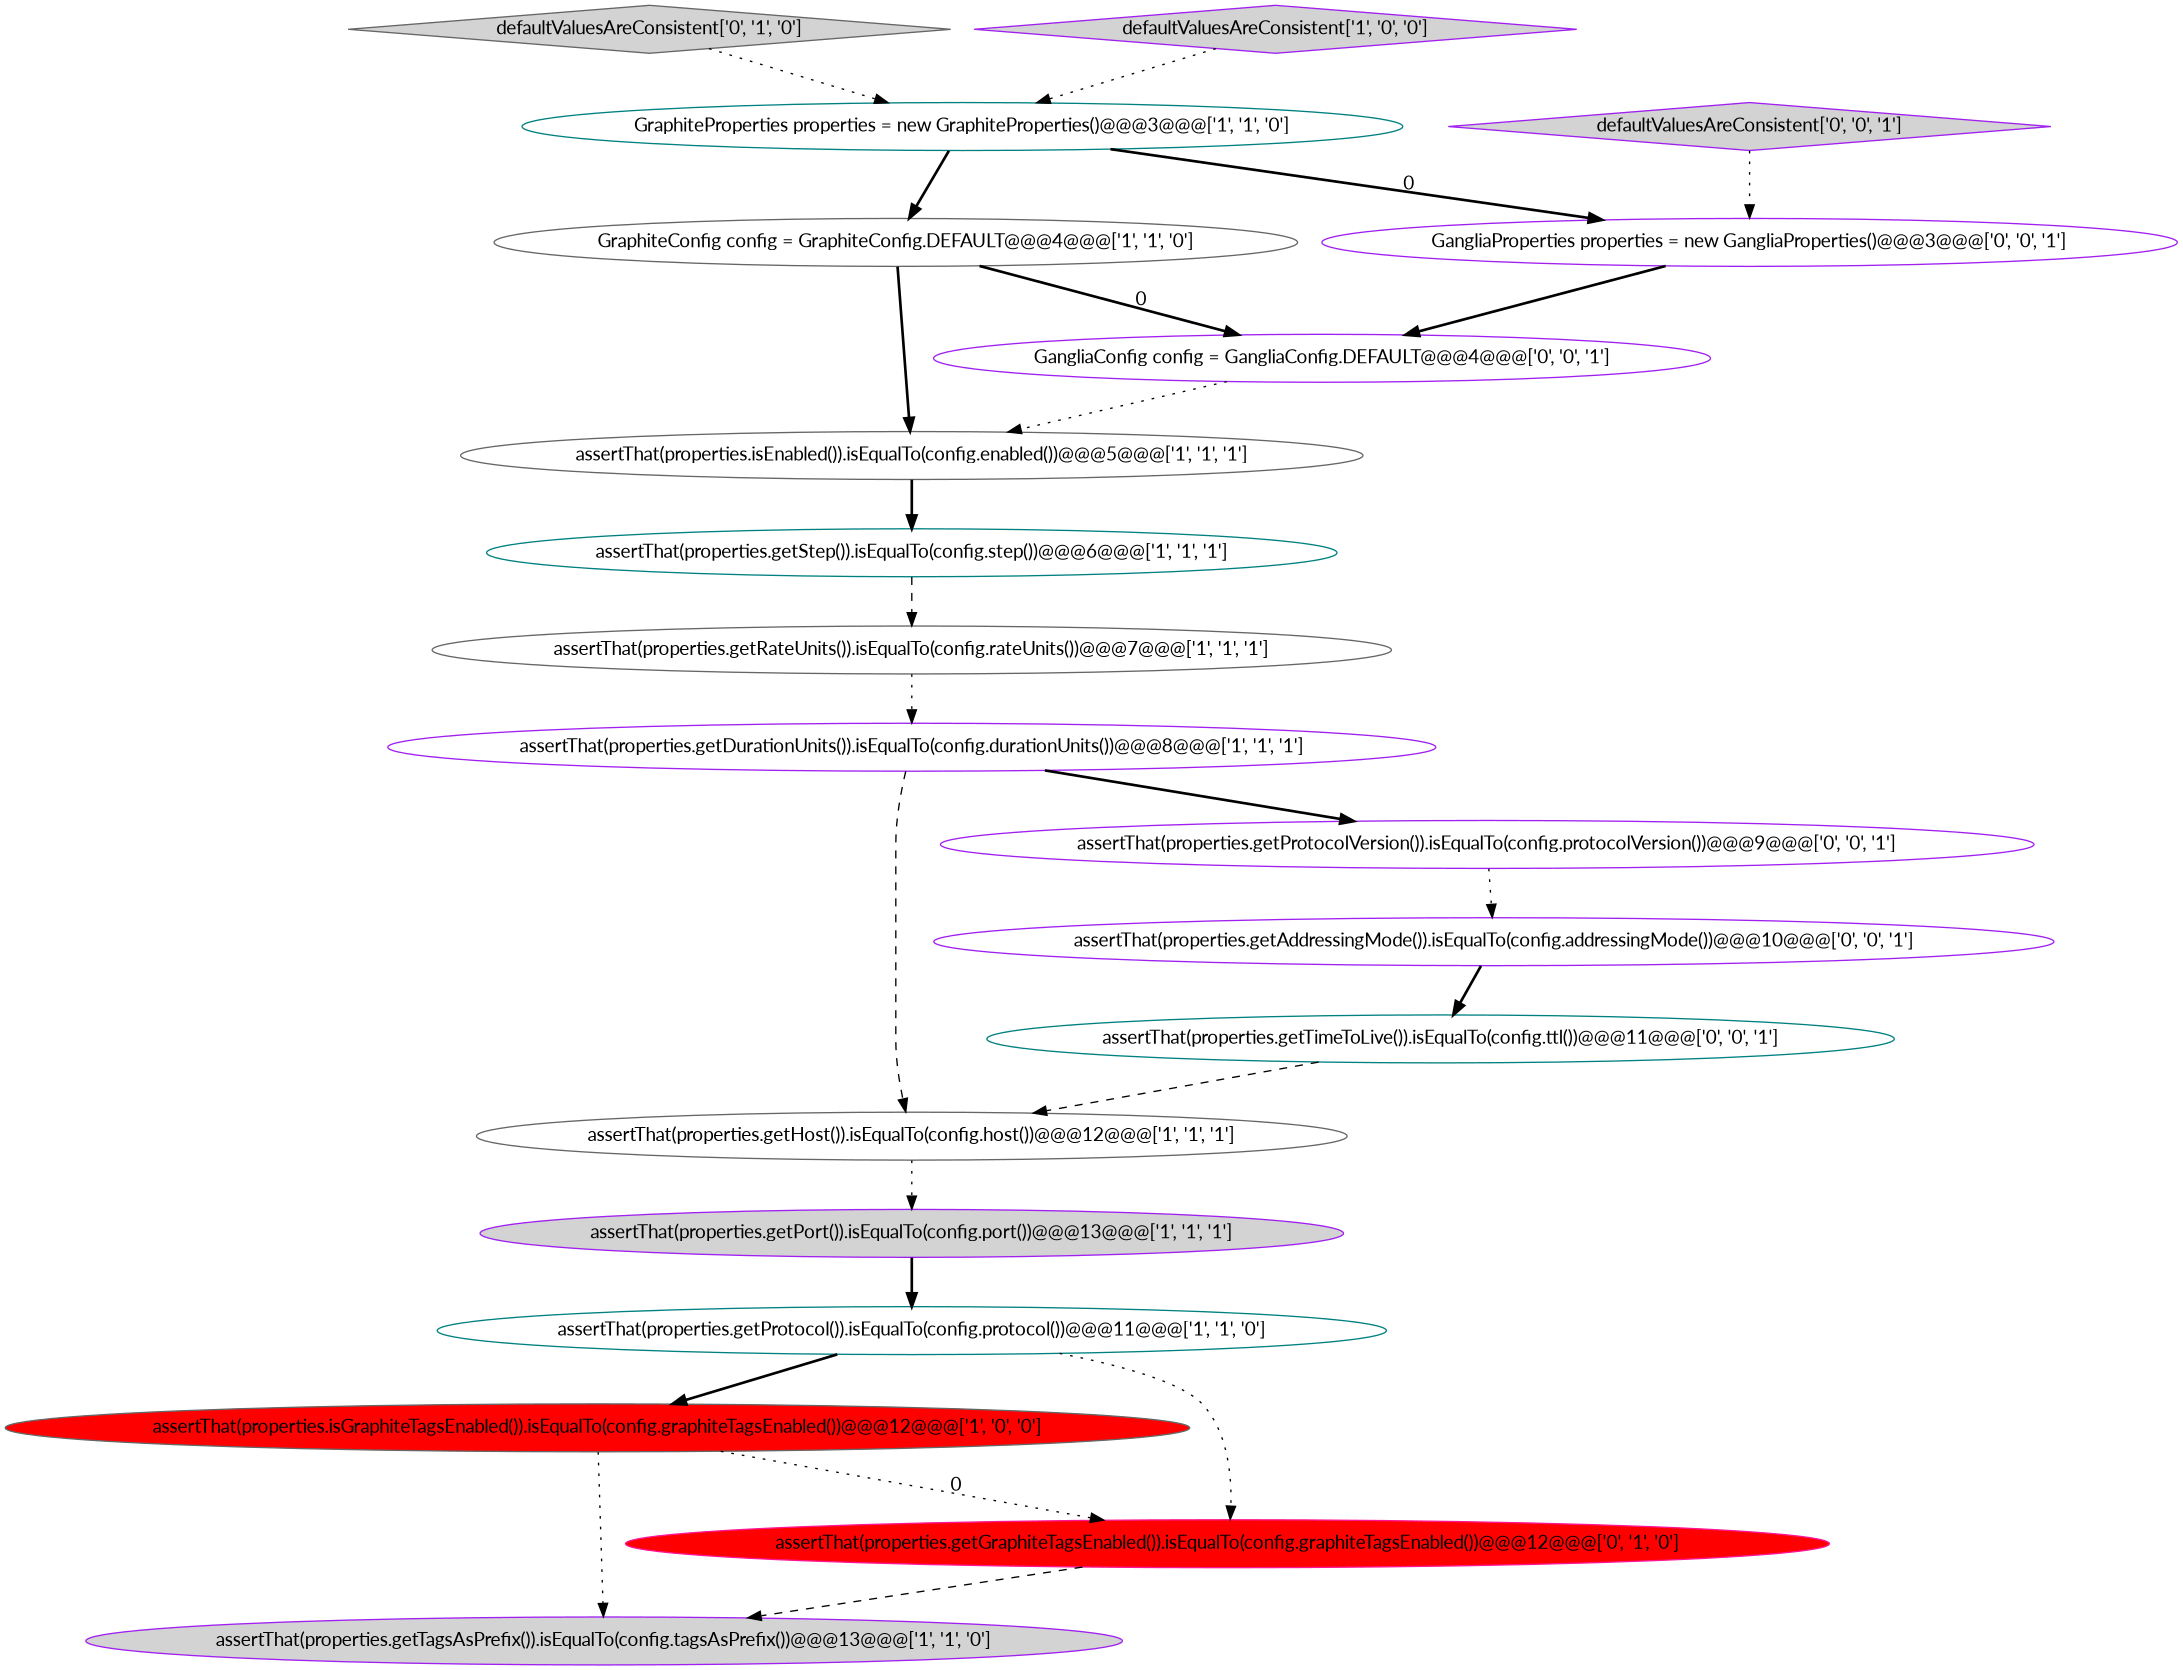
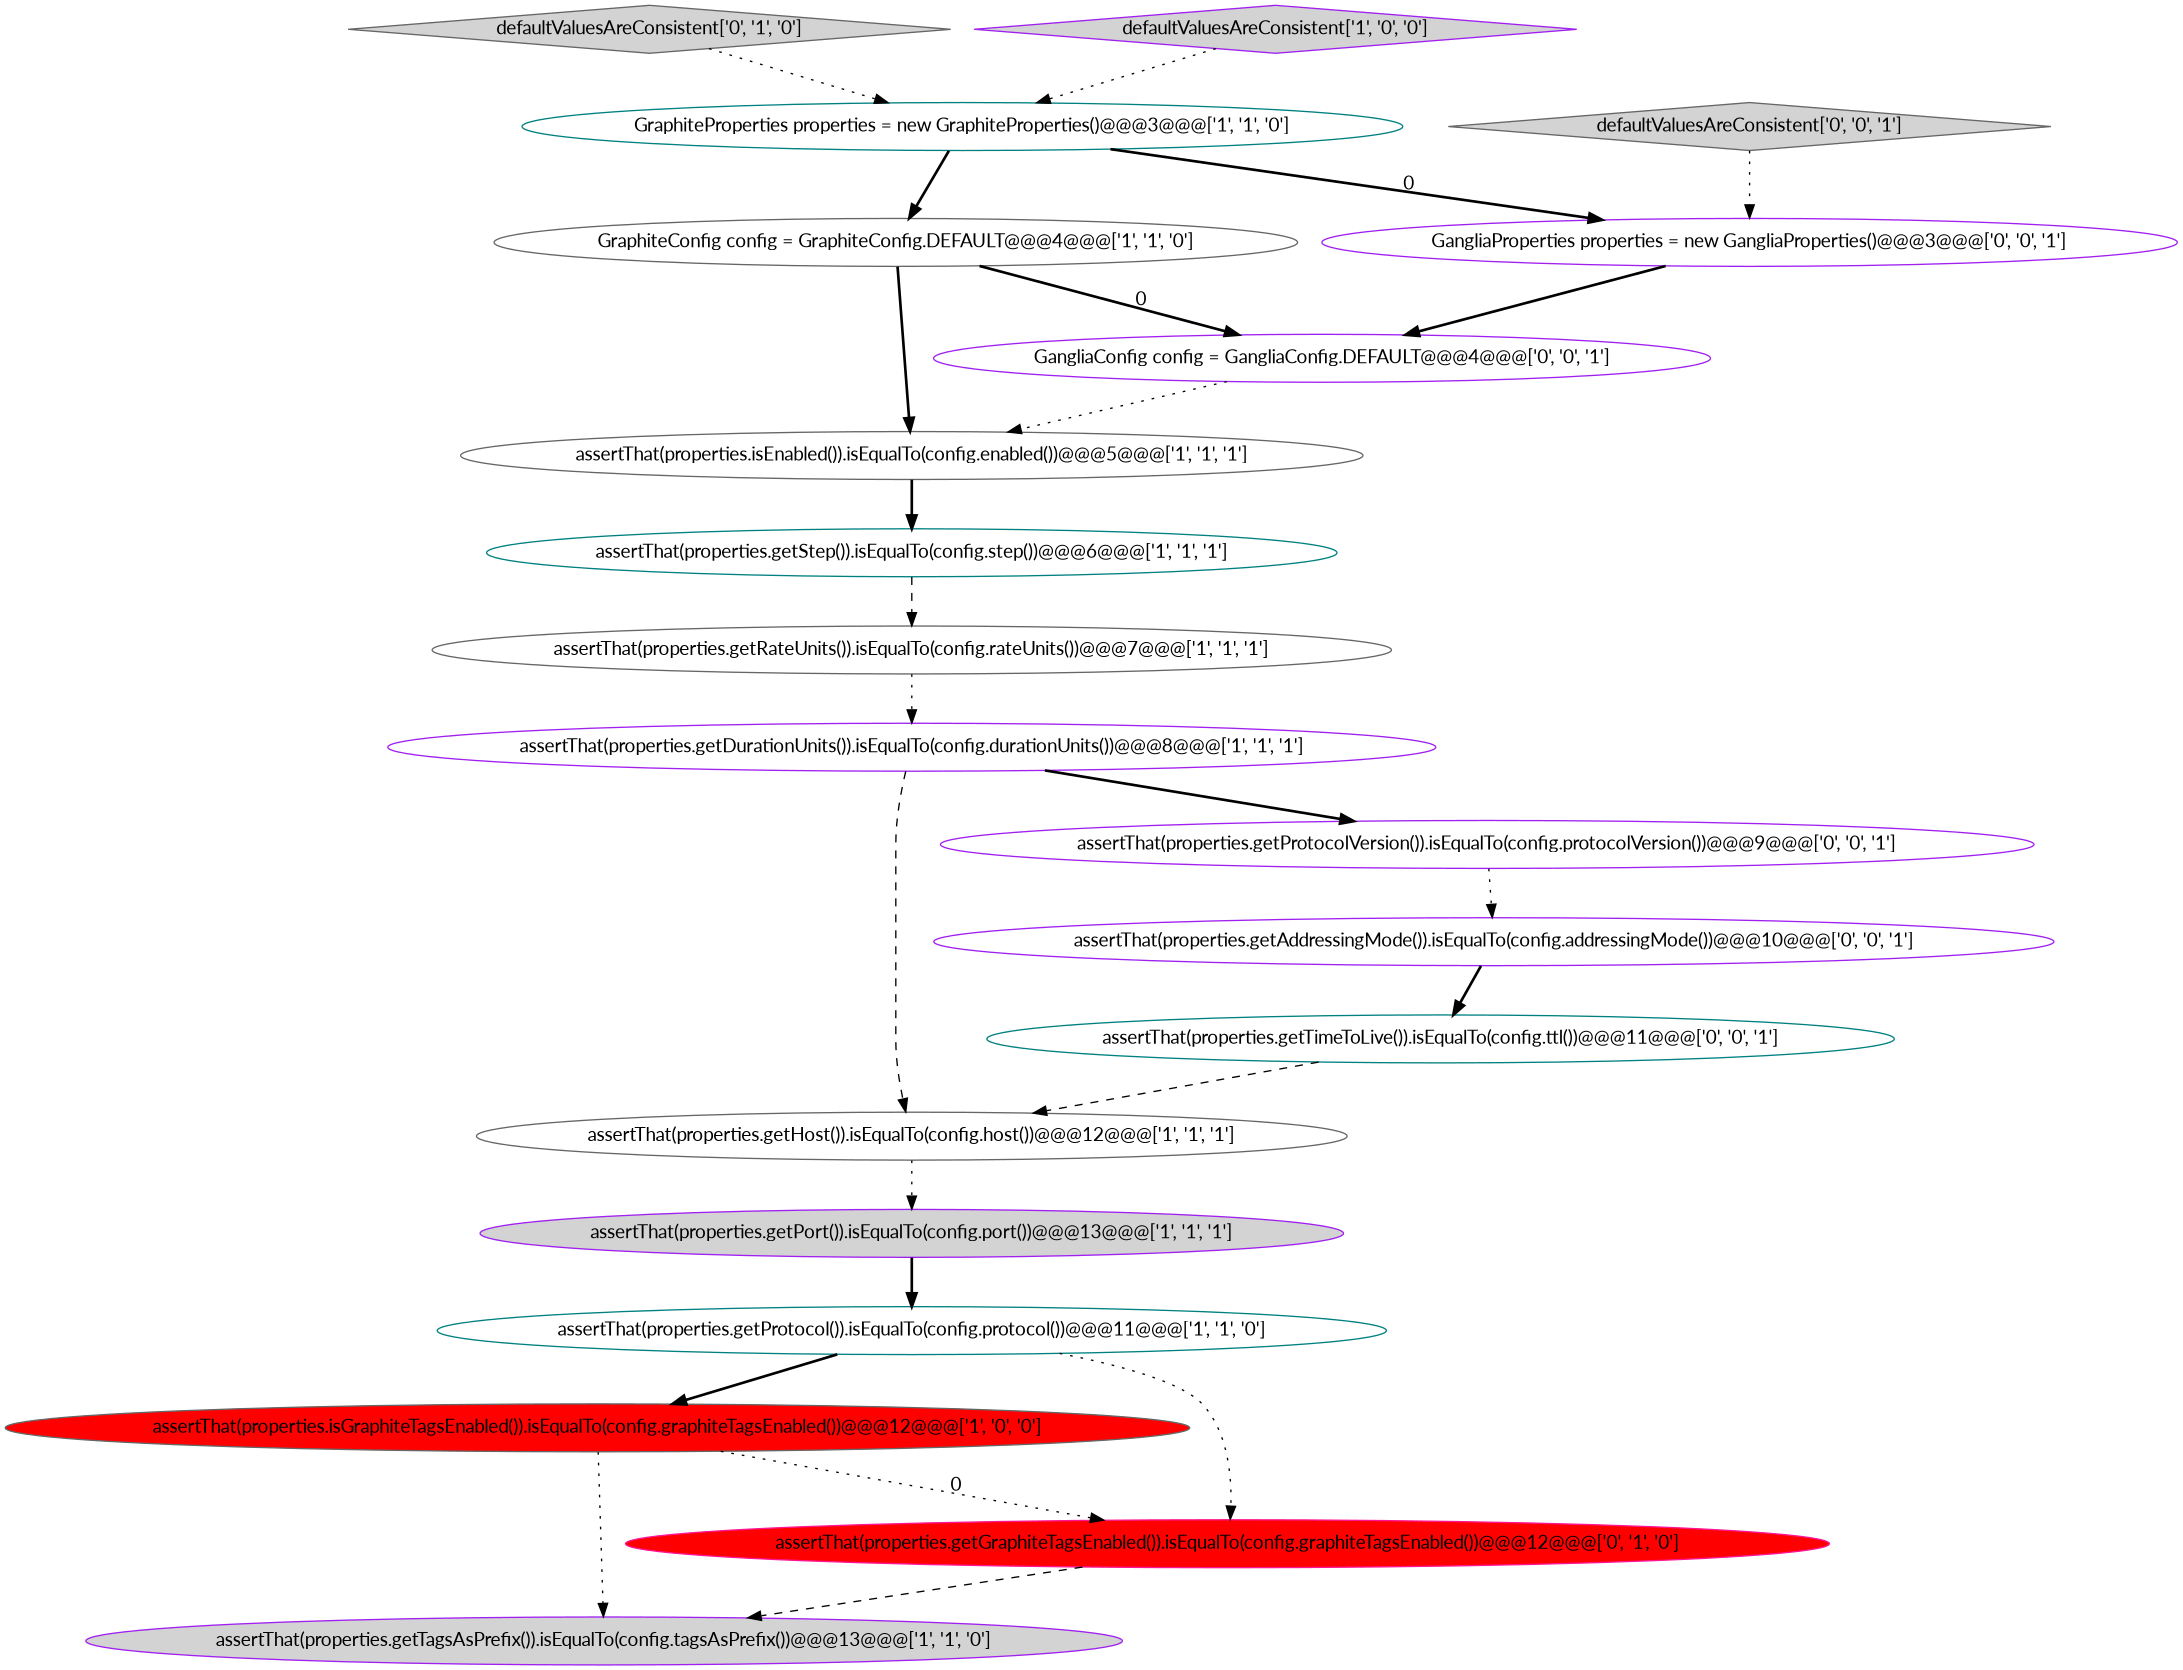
(1750, 127) -> (1750, 127)
